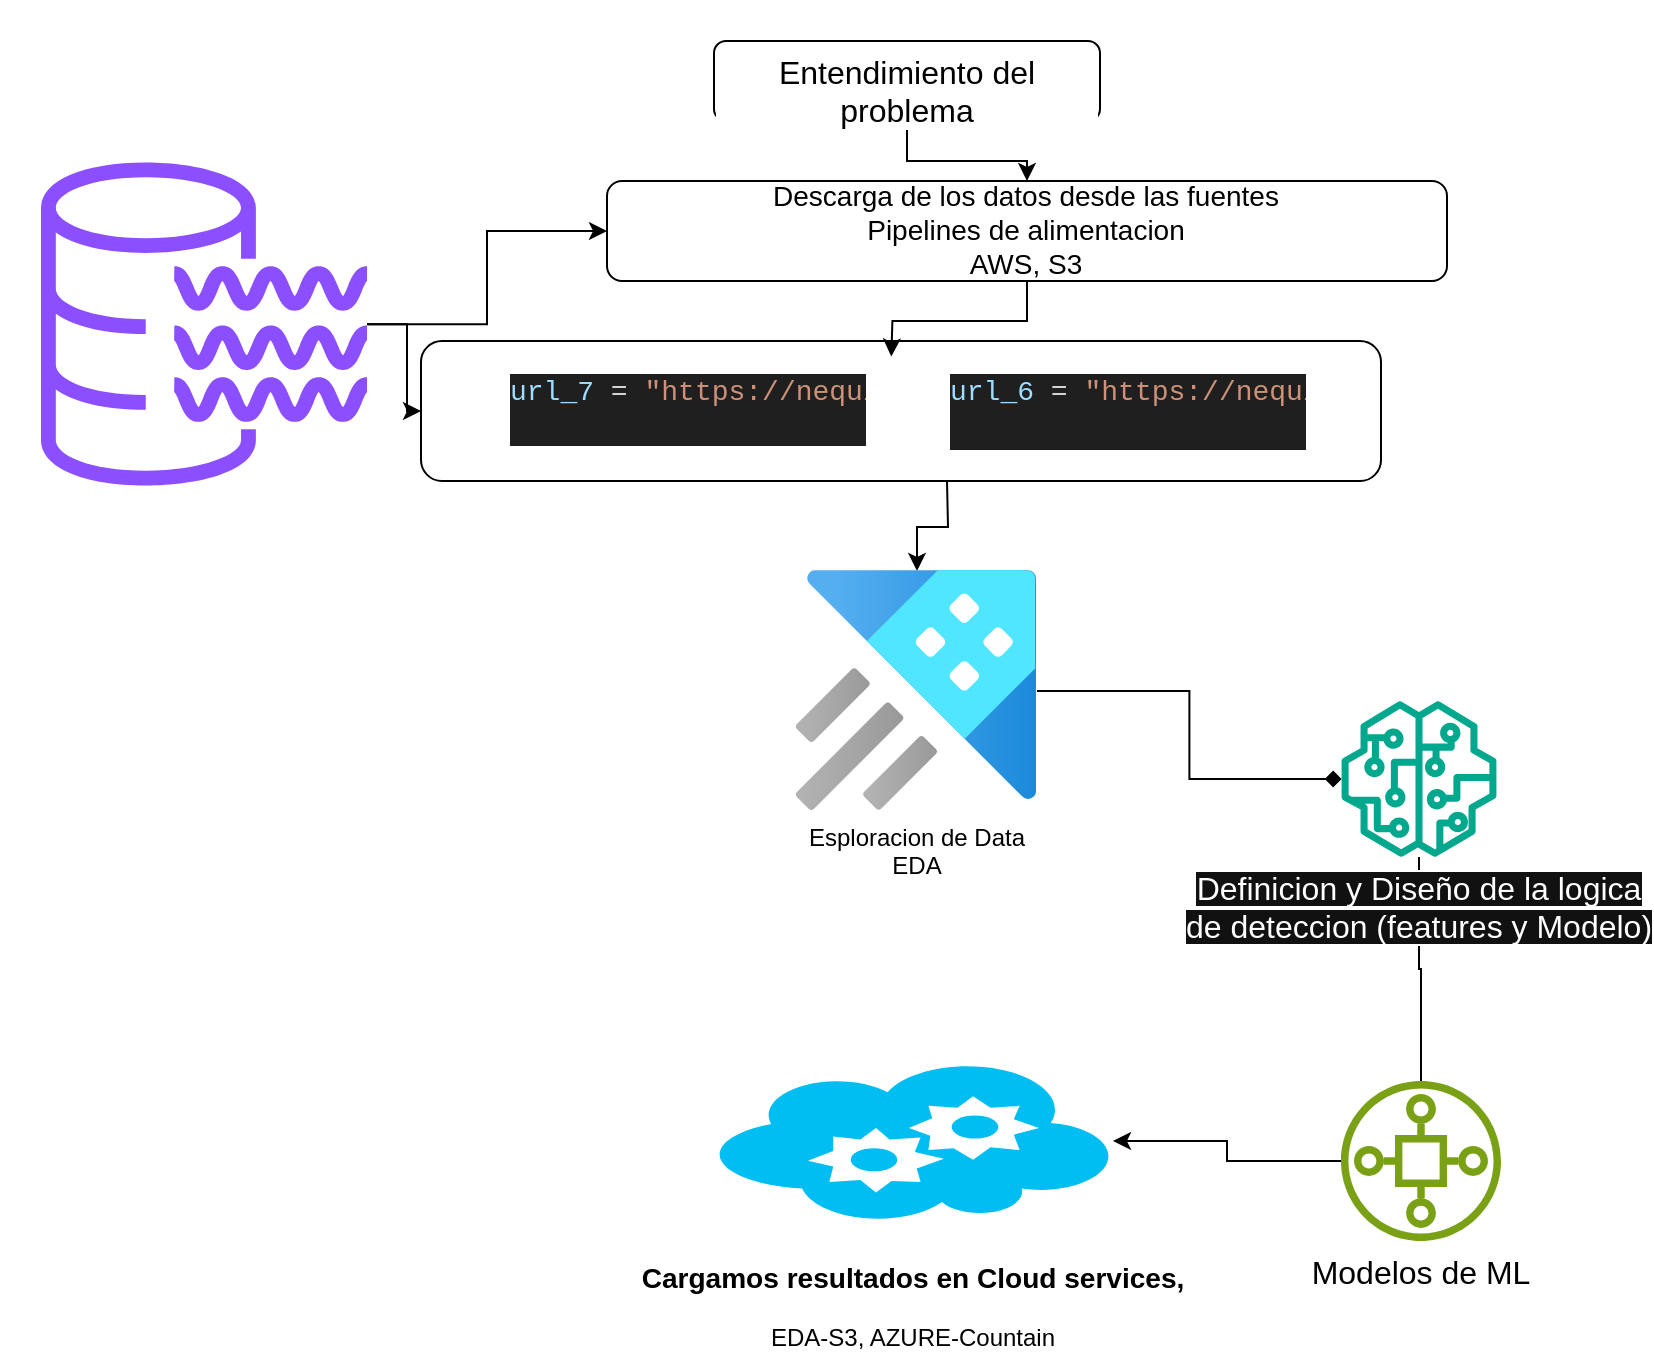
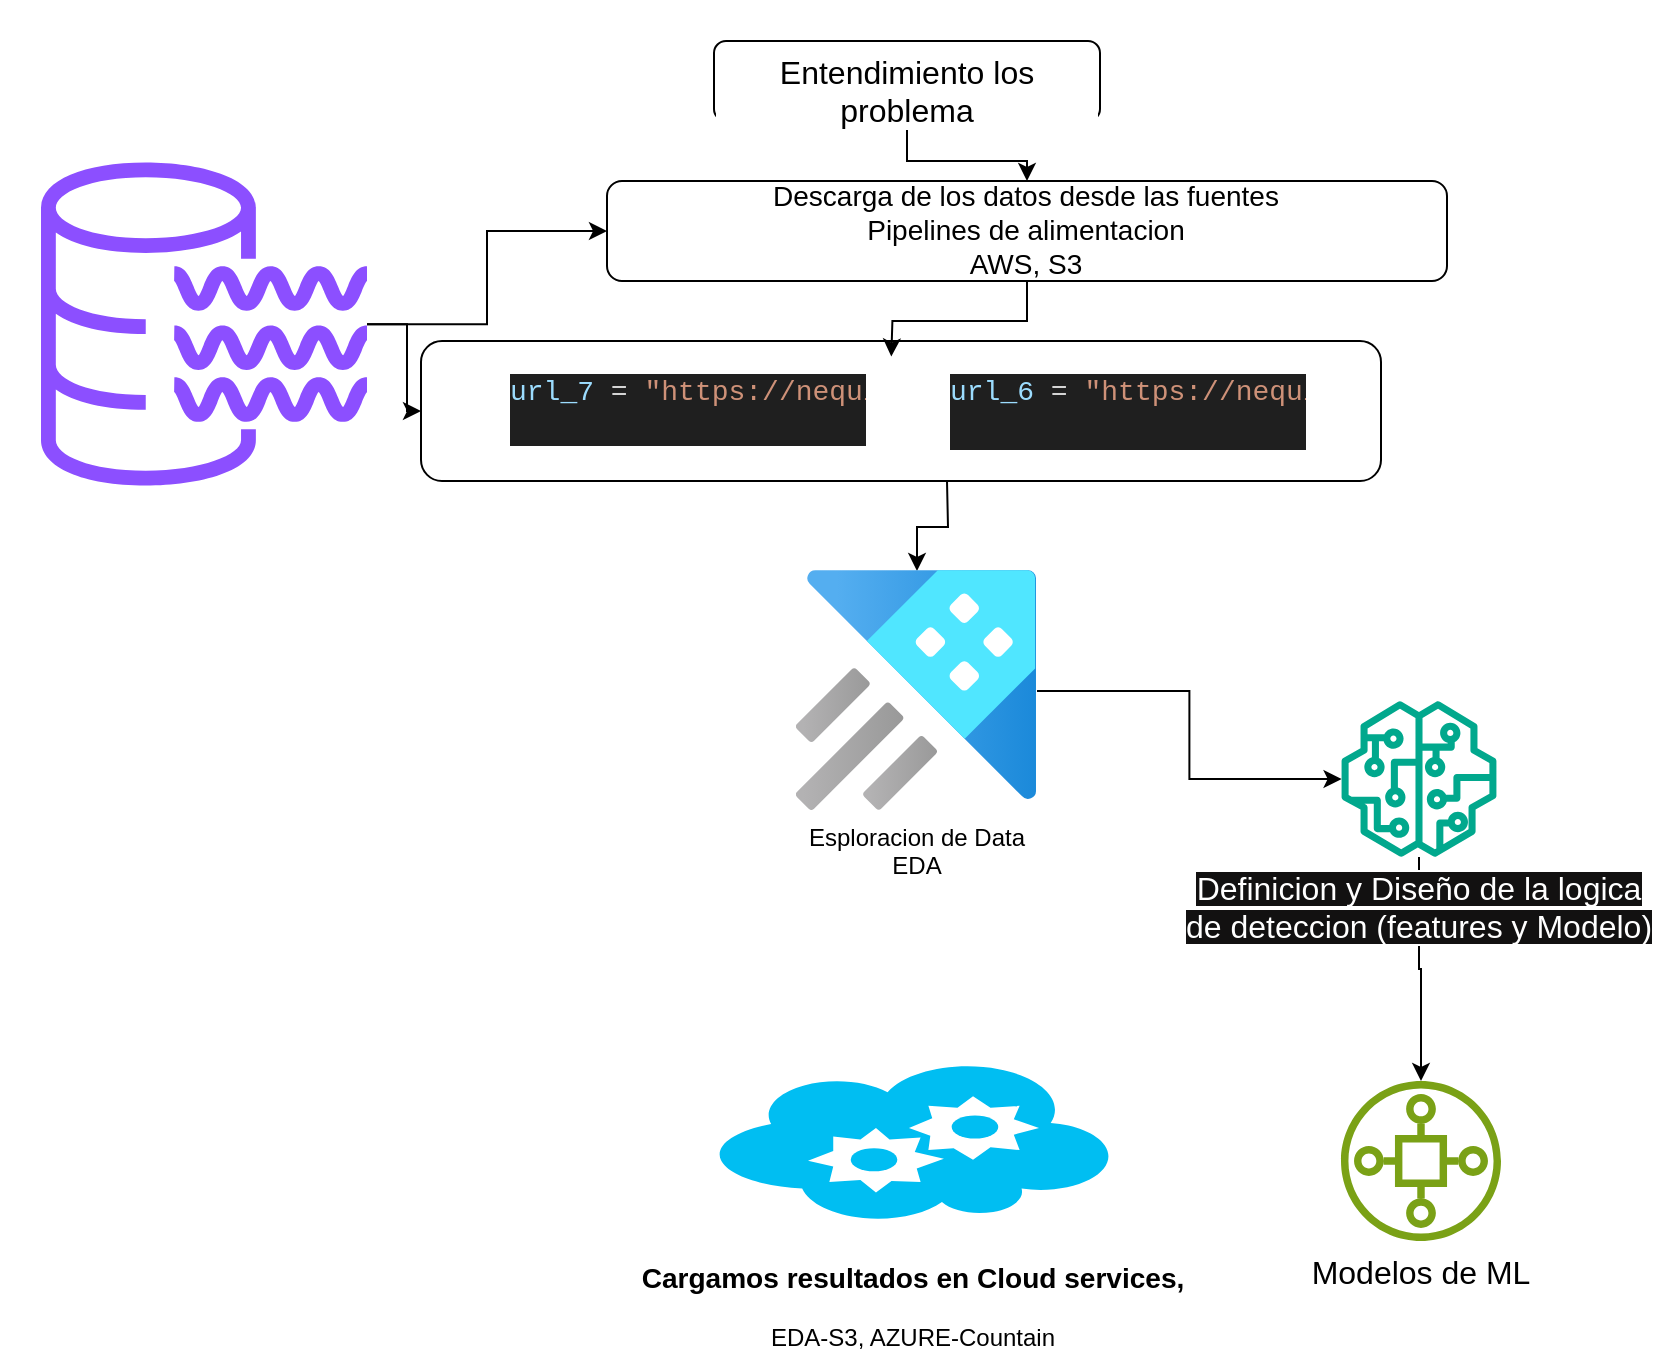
(908, 93) -> (908, 93)
(1325, 779) -> (1326, 779)
(1421, 1072) -> (1421, 1066)
(1227, 1158) -> none
